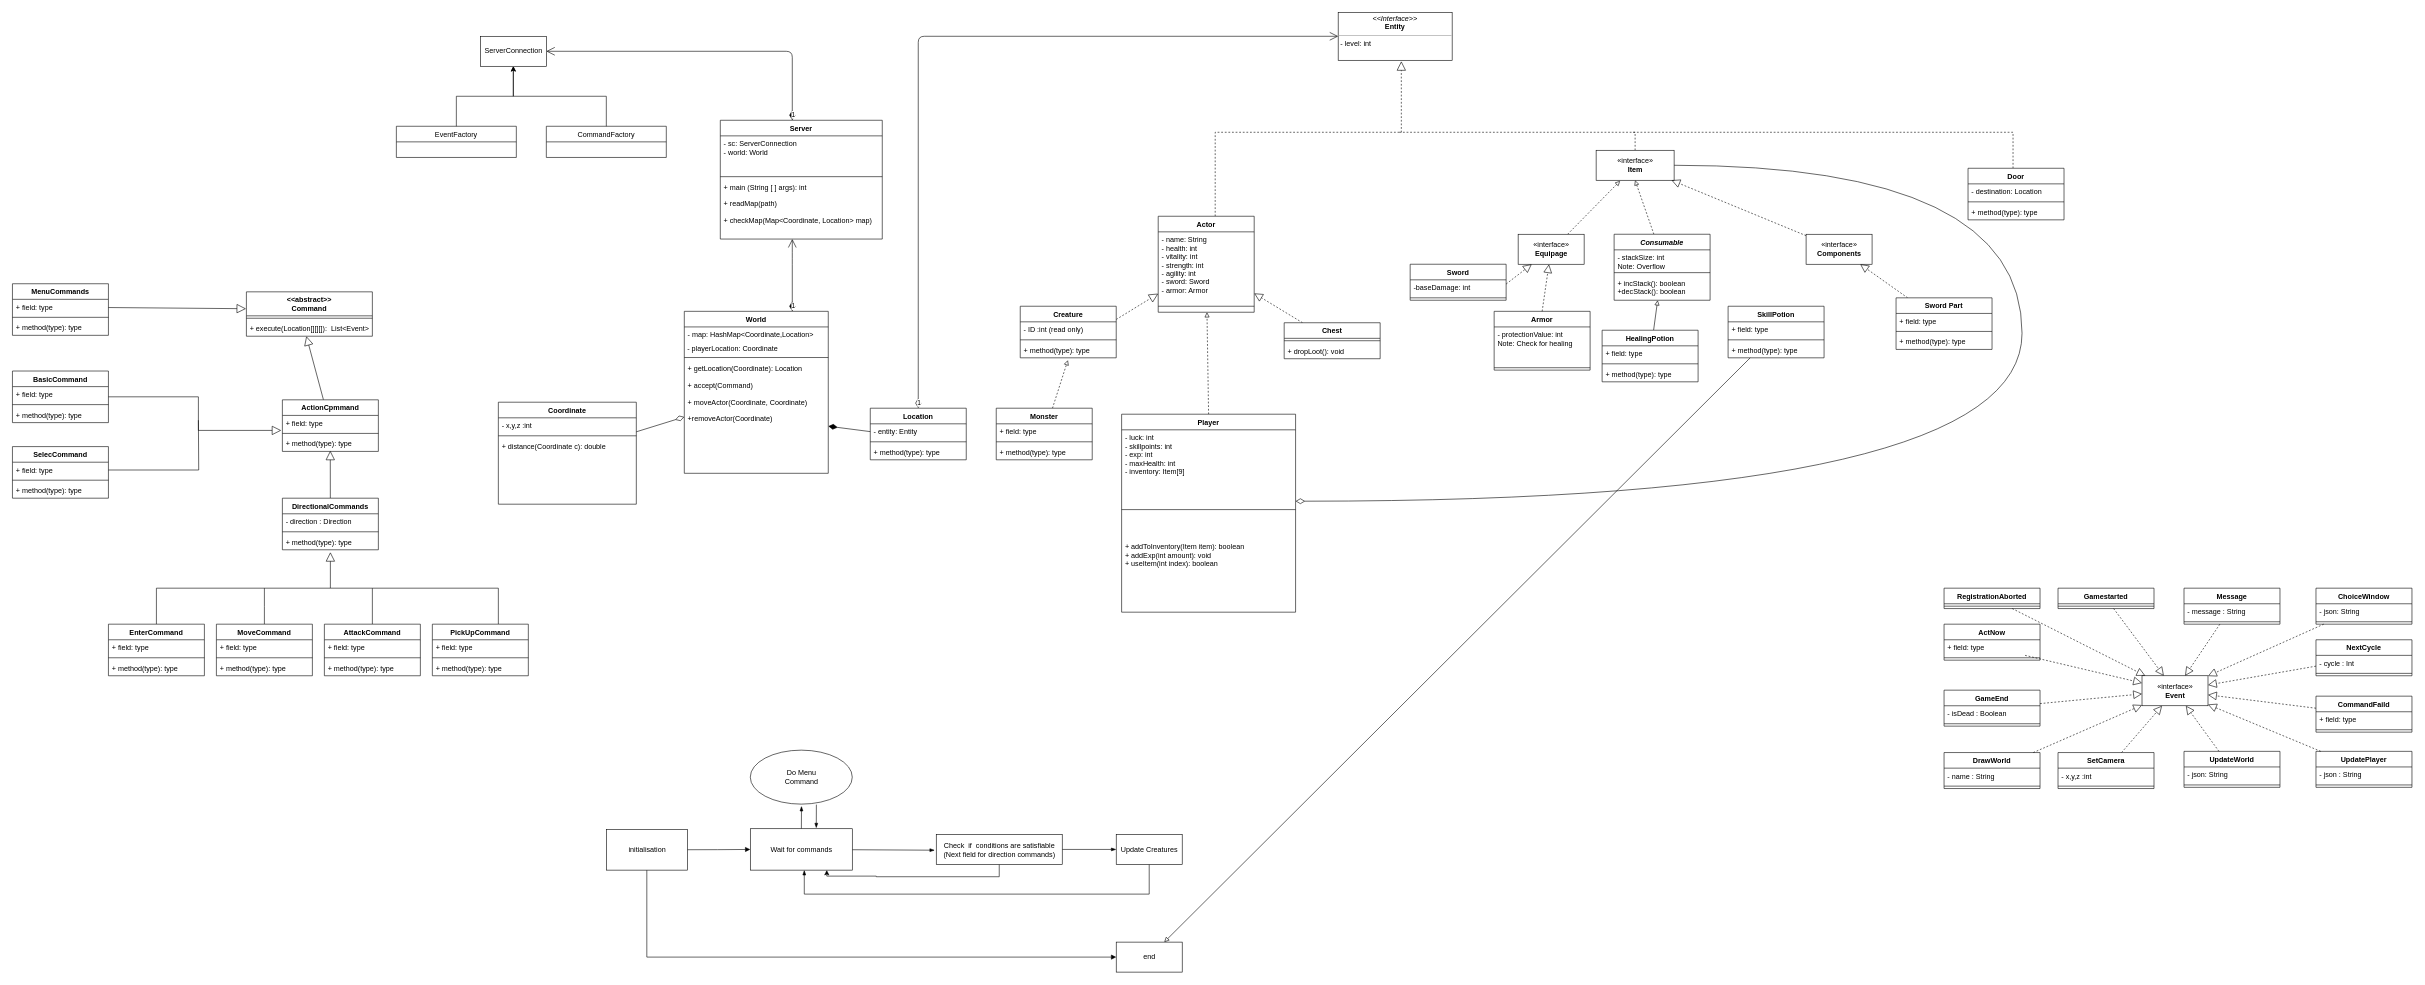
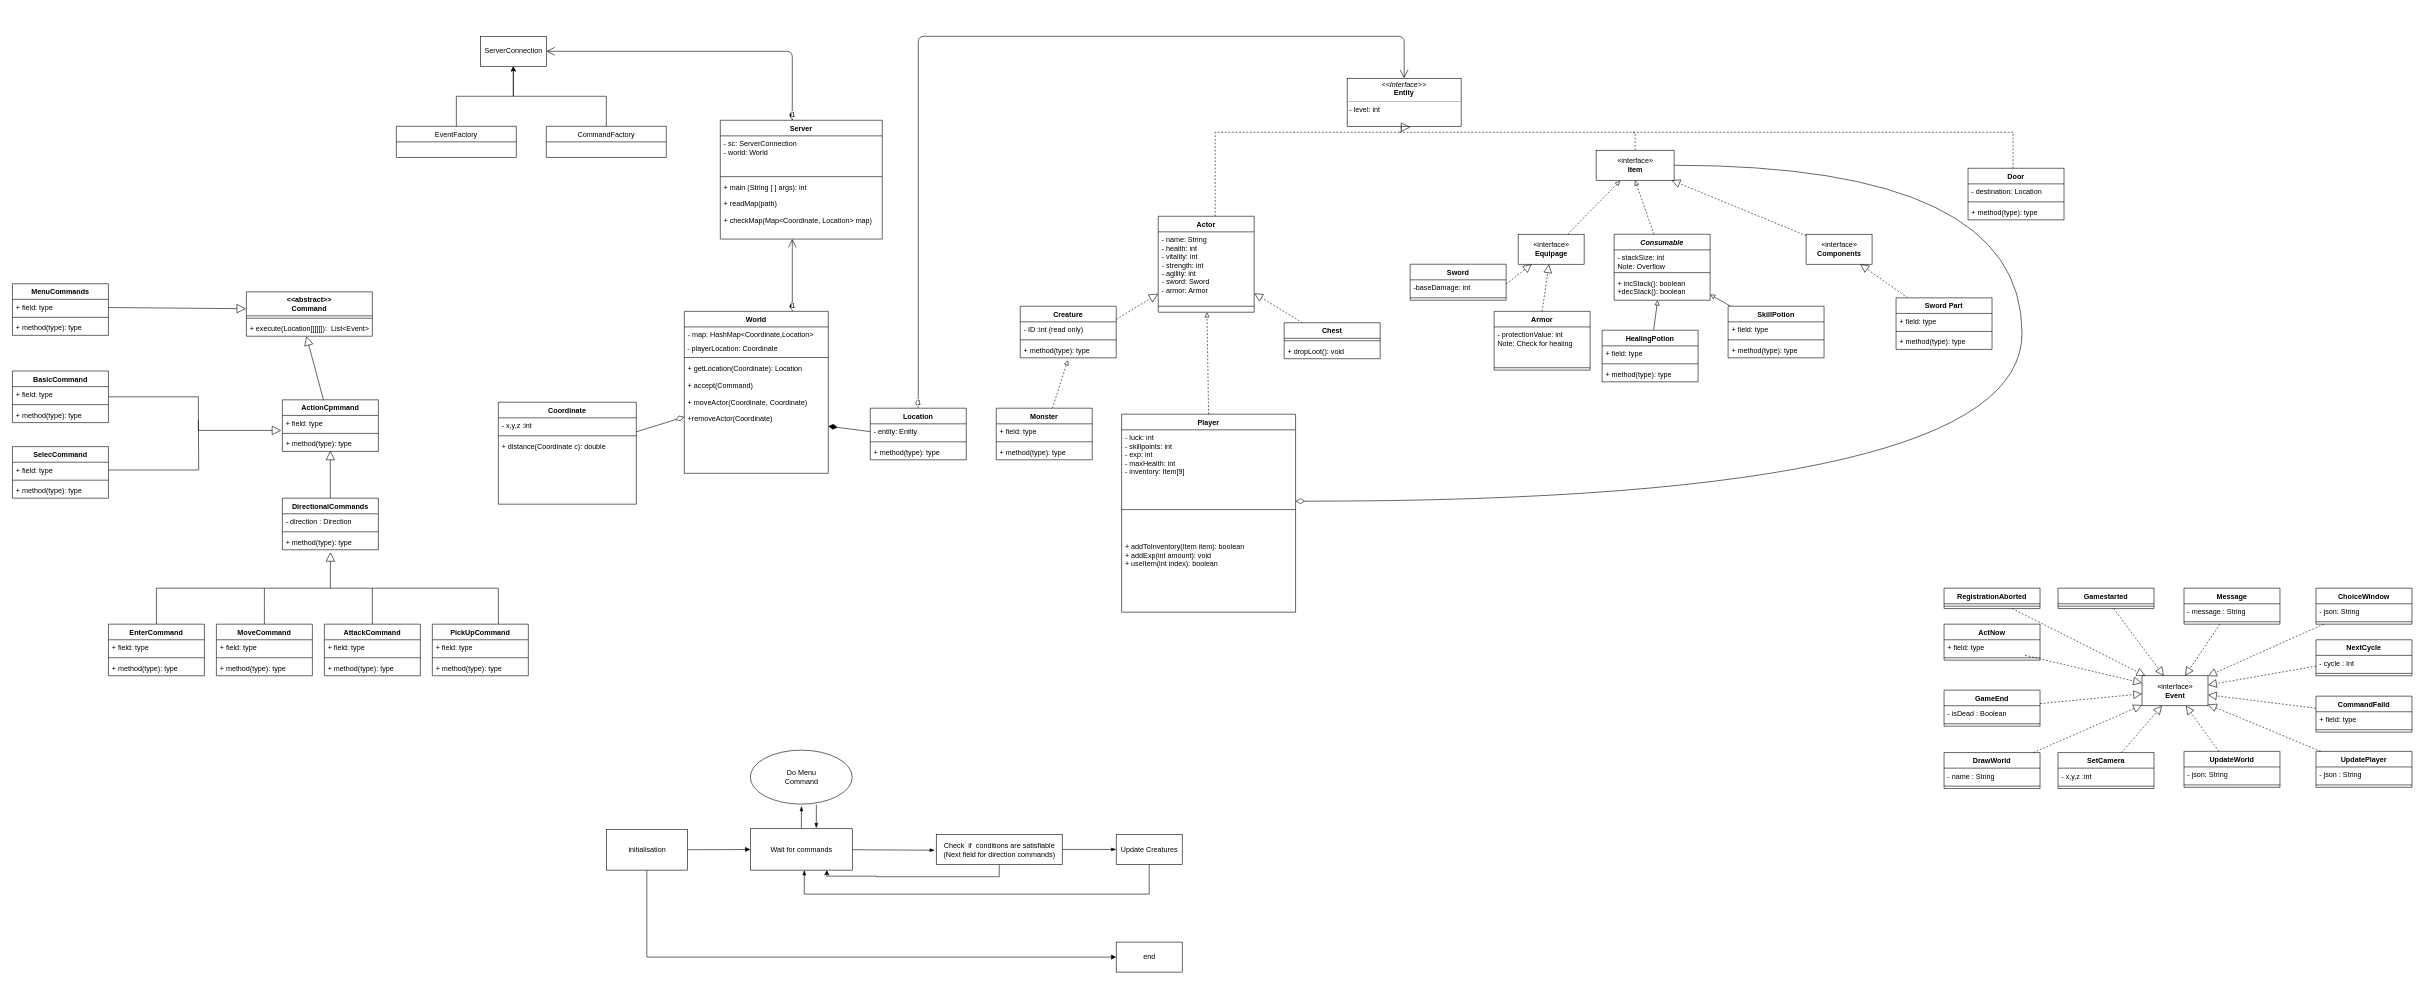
(1395, 36) -> (1404, 102)
(1390, 718) -> (1723, 302)
